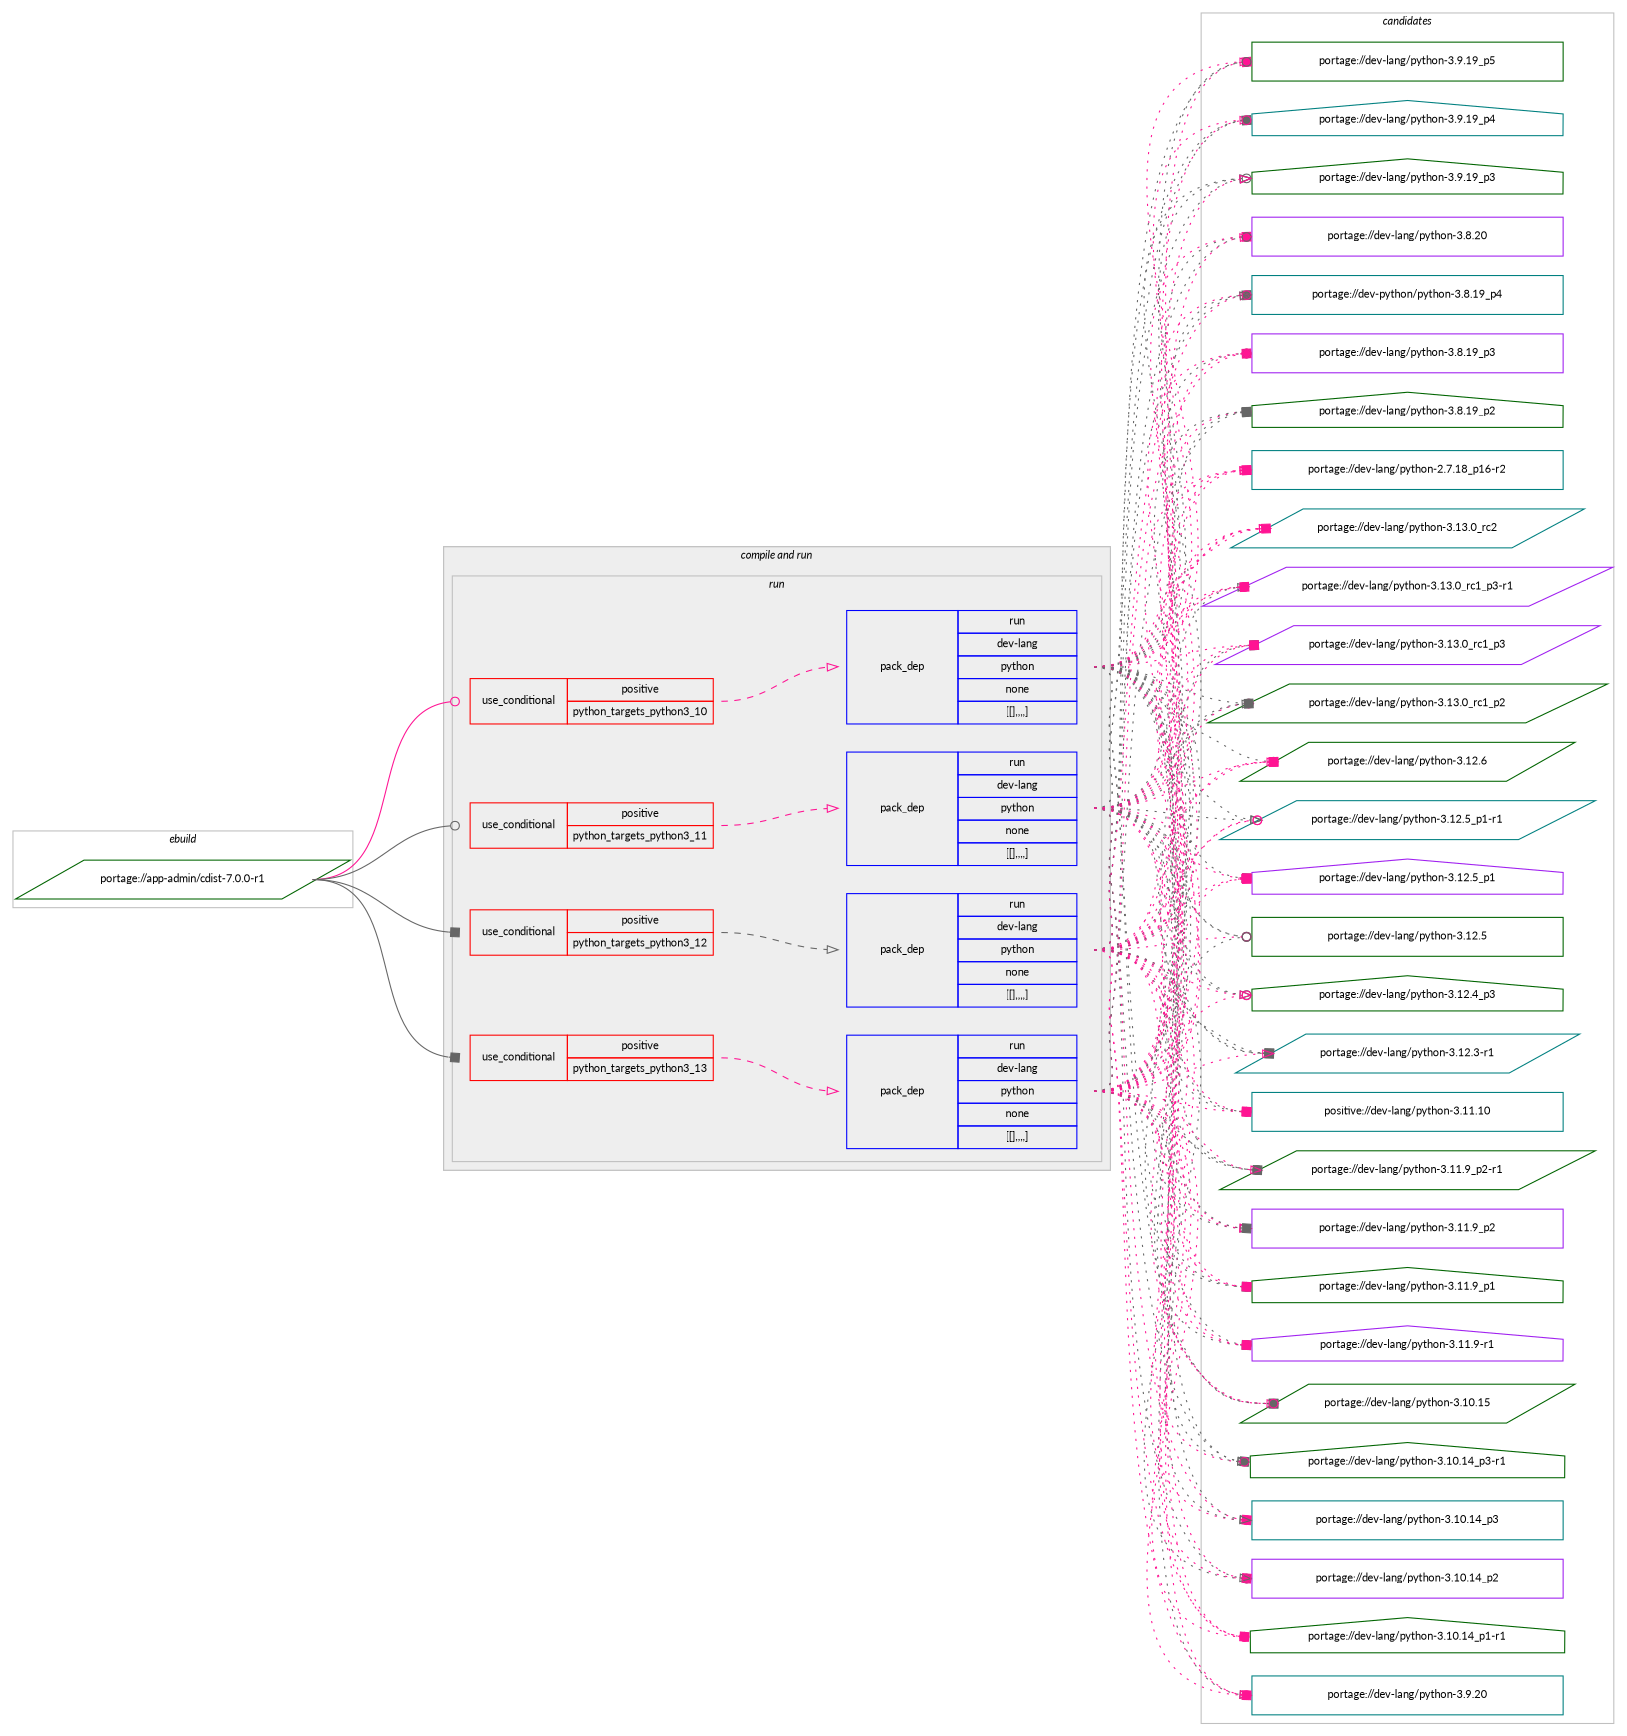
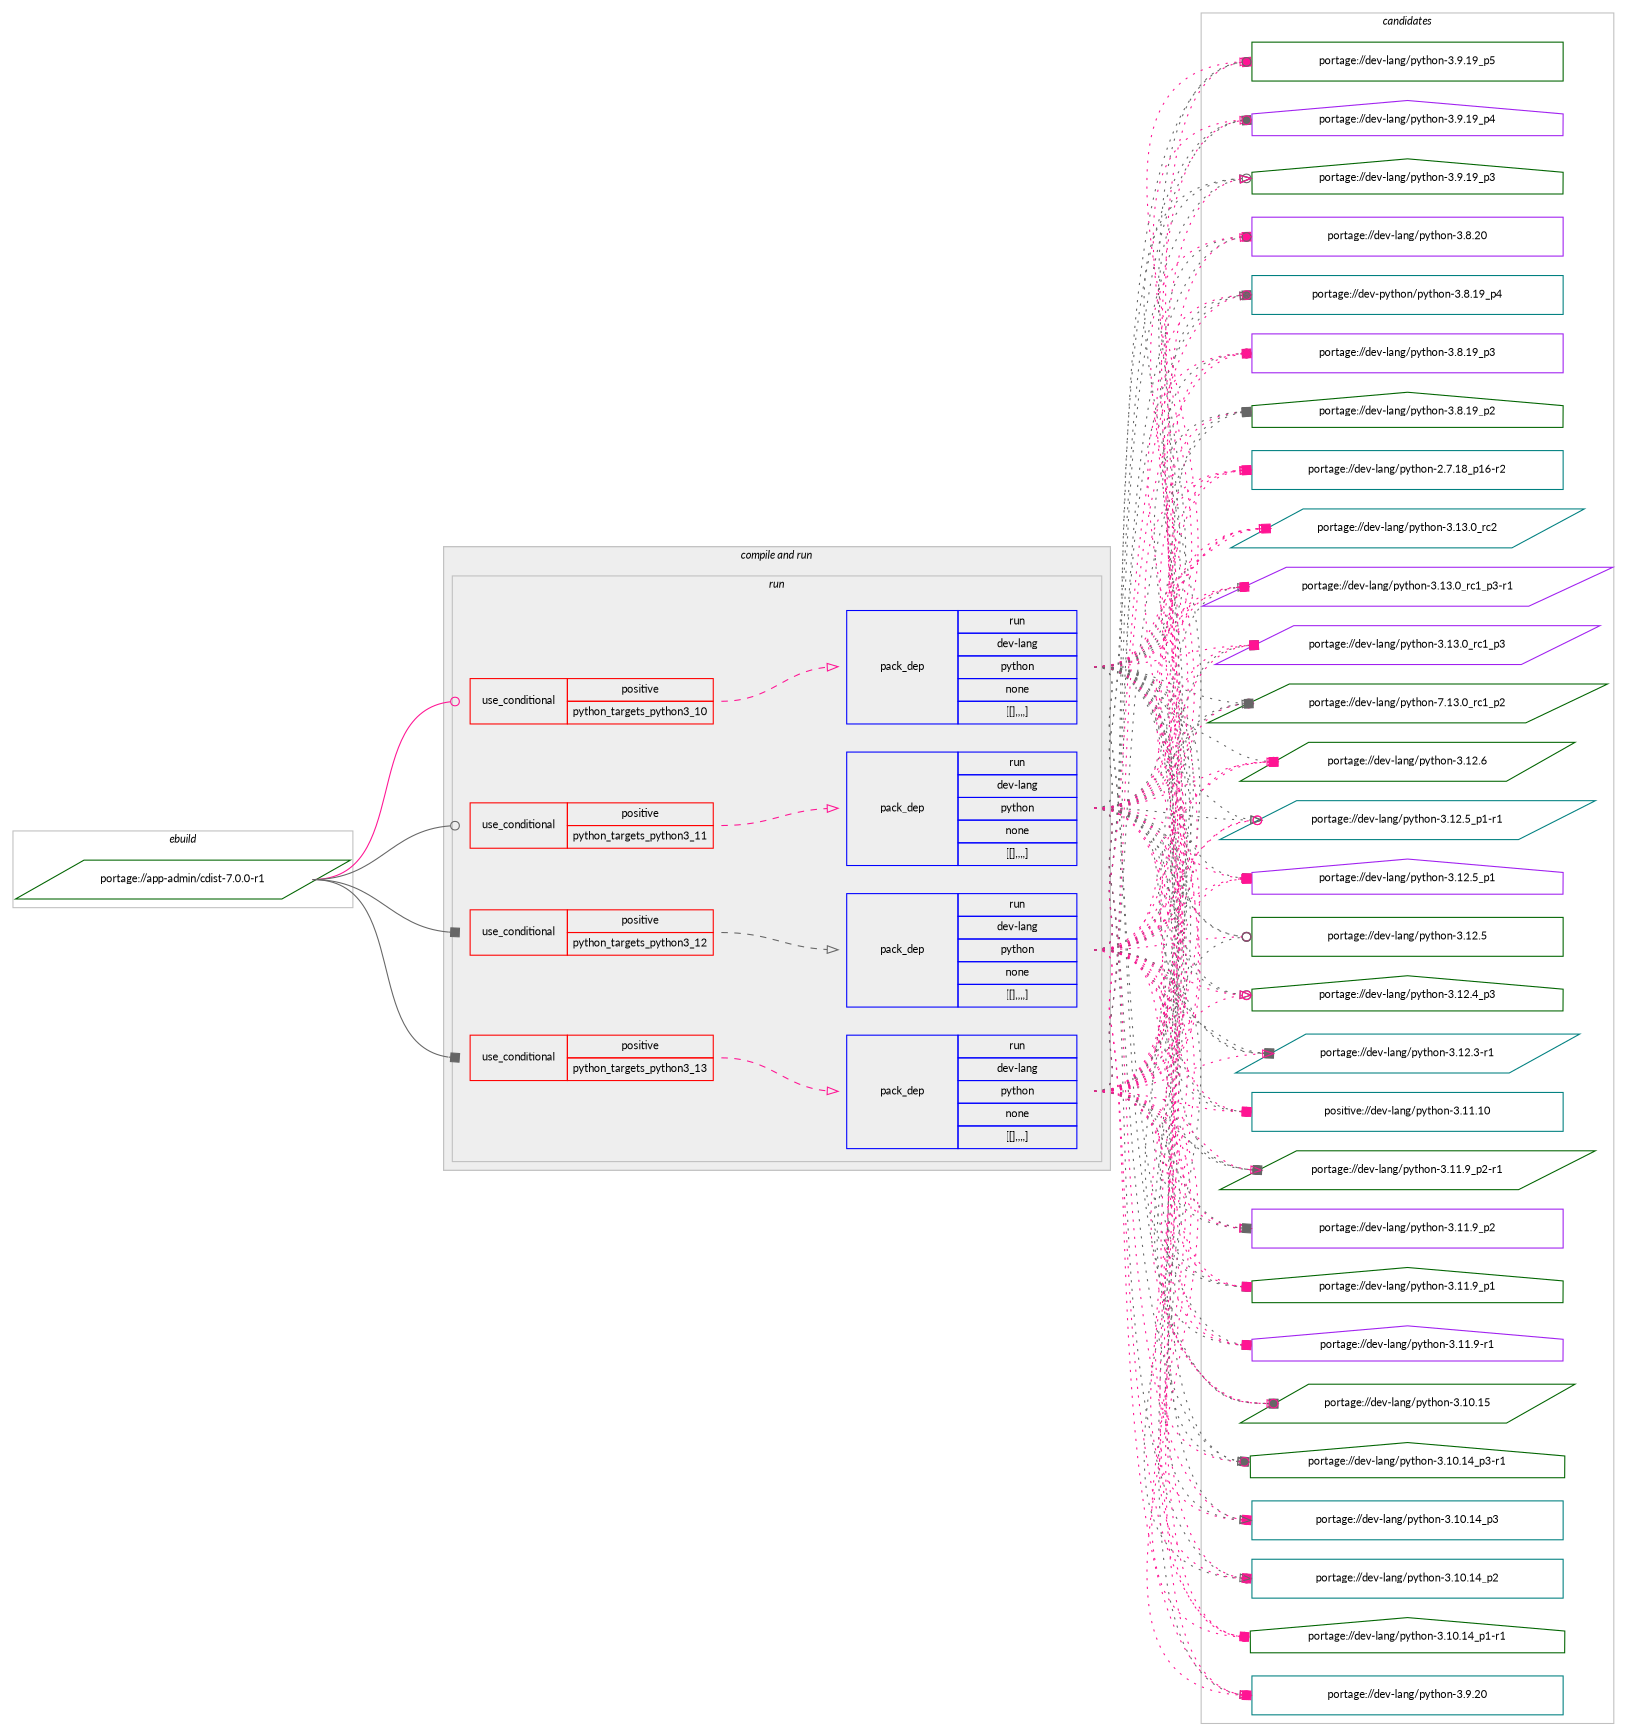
(1408, 120) -> (1408, 120)
(1408, 703) -> (1408, 703)
(1408, 1579) -> (1408, 1579)
